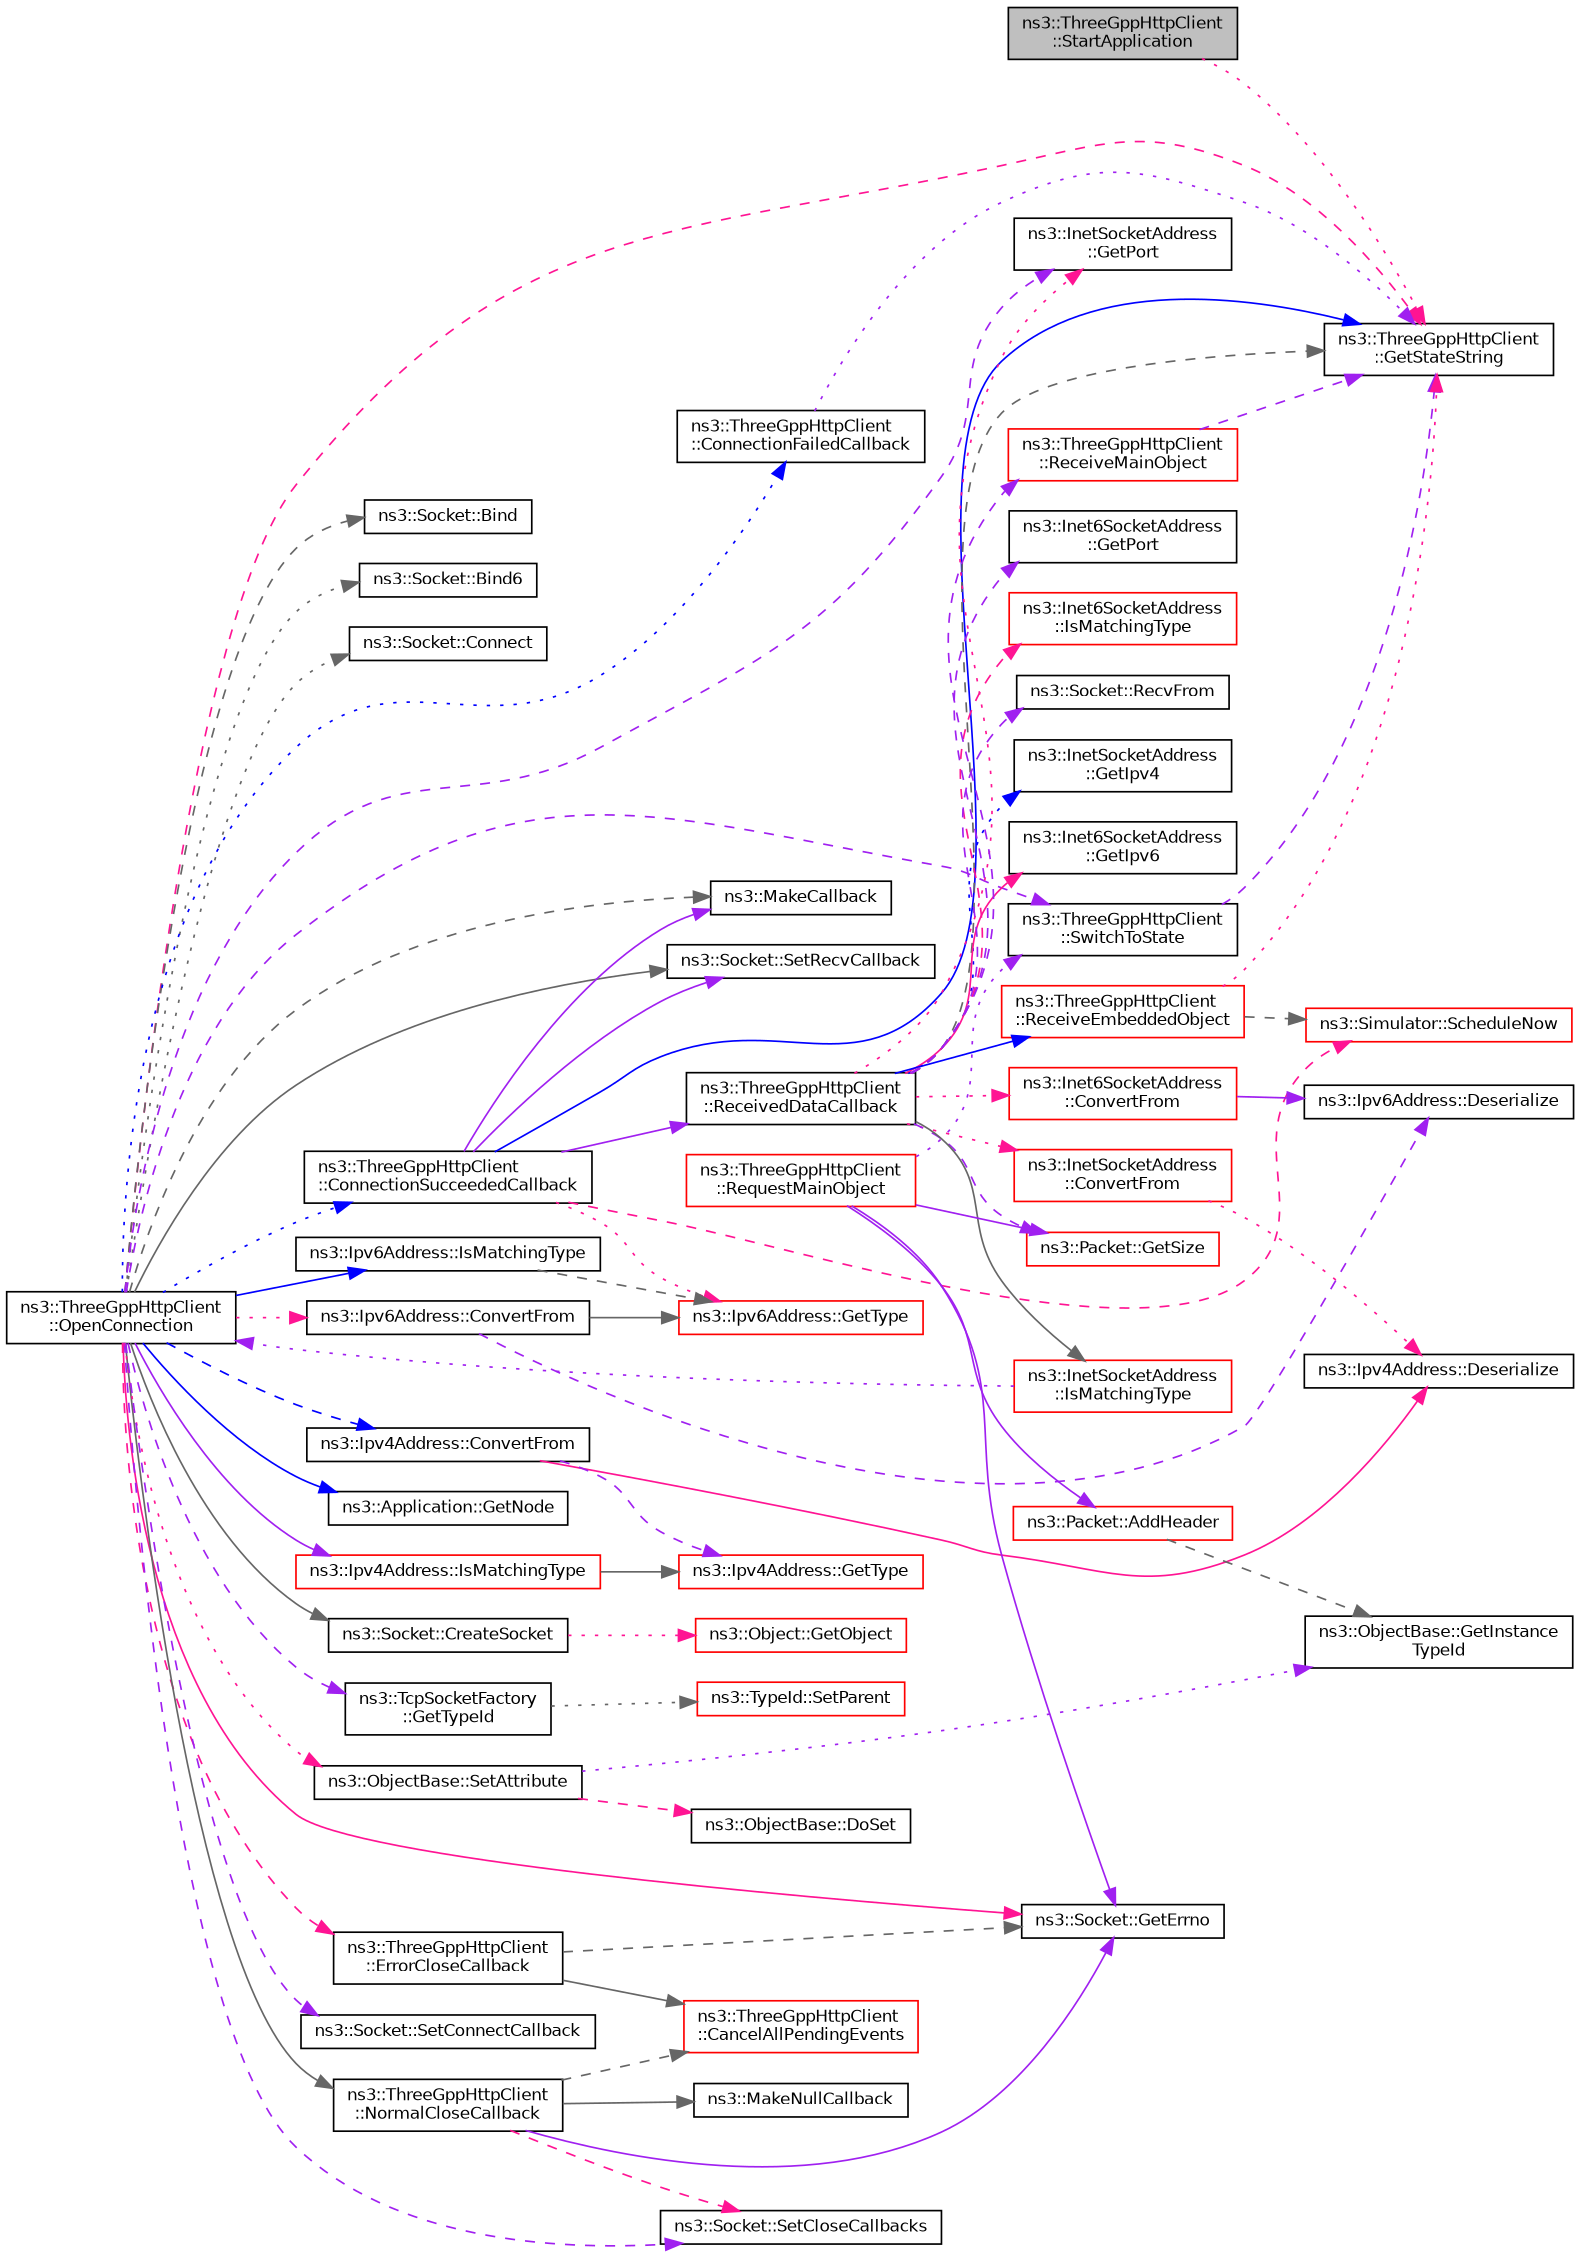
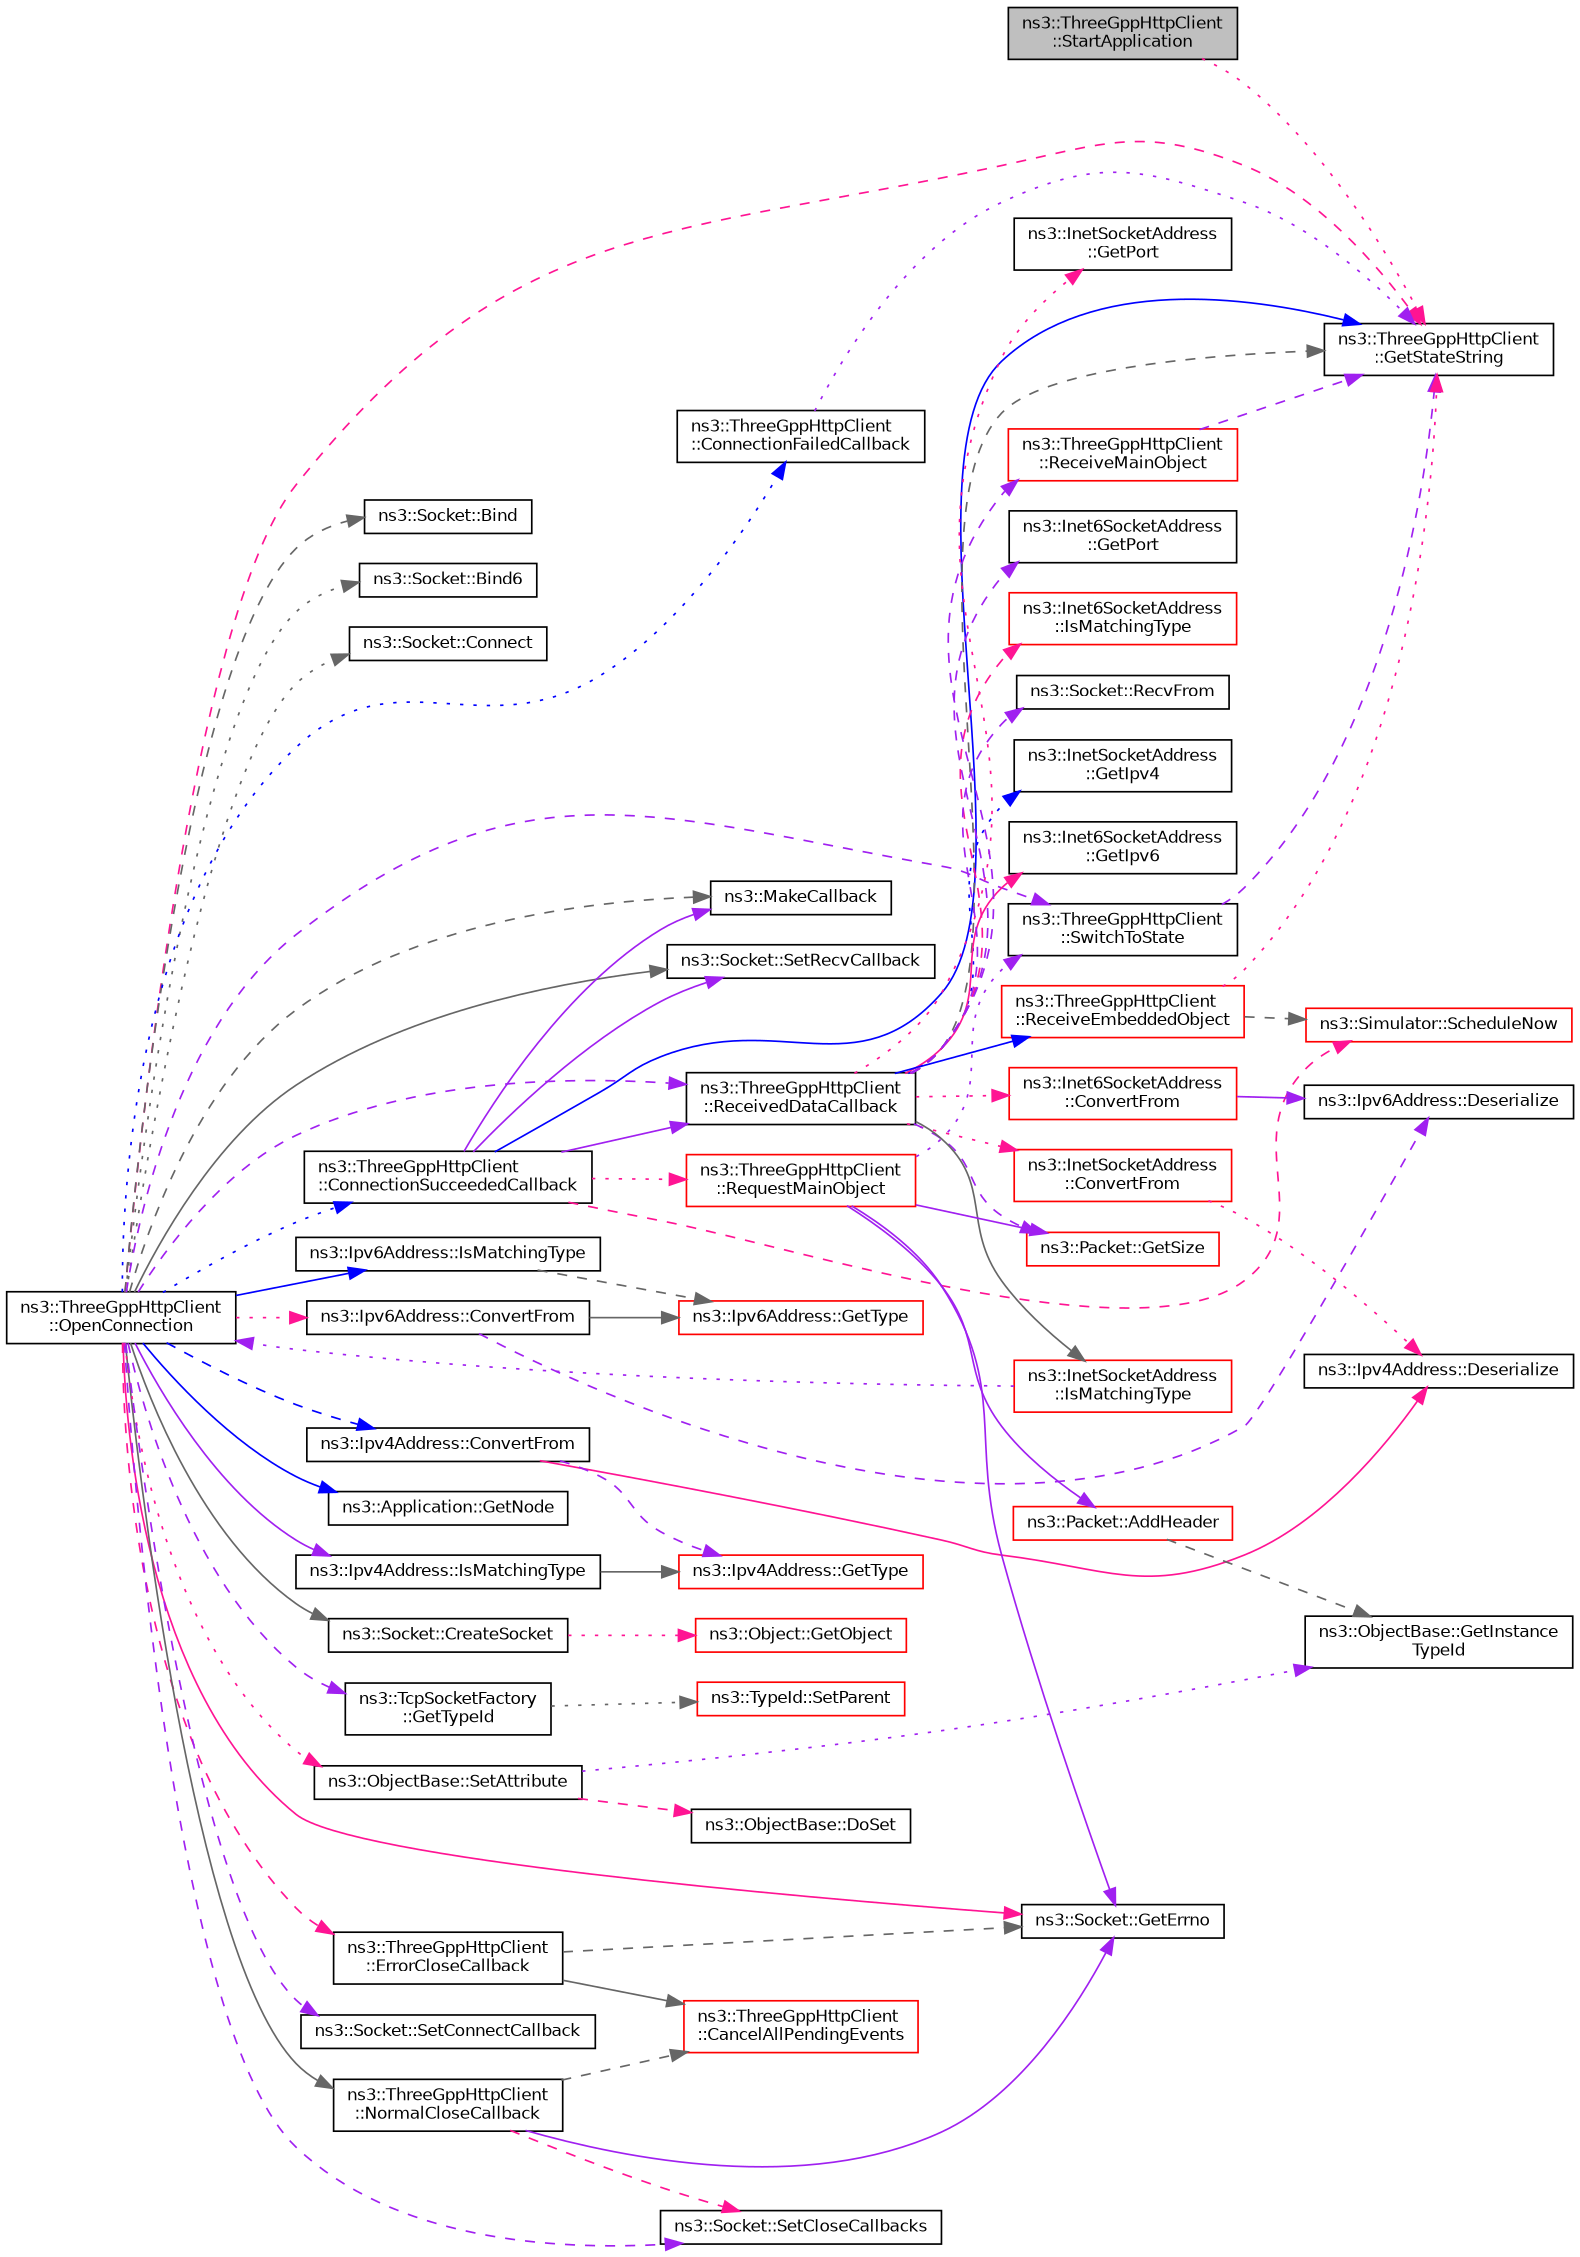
(537, 773) -> (369, 1109)
(630, 1250) -> (631, 1179)
(448, 1572) -> (448, 1572)
(801, 2100) -> none
